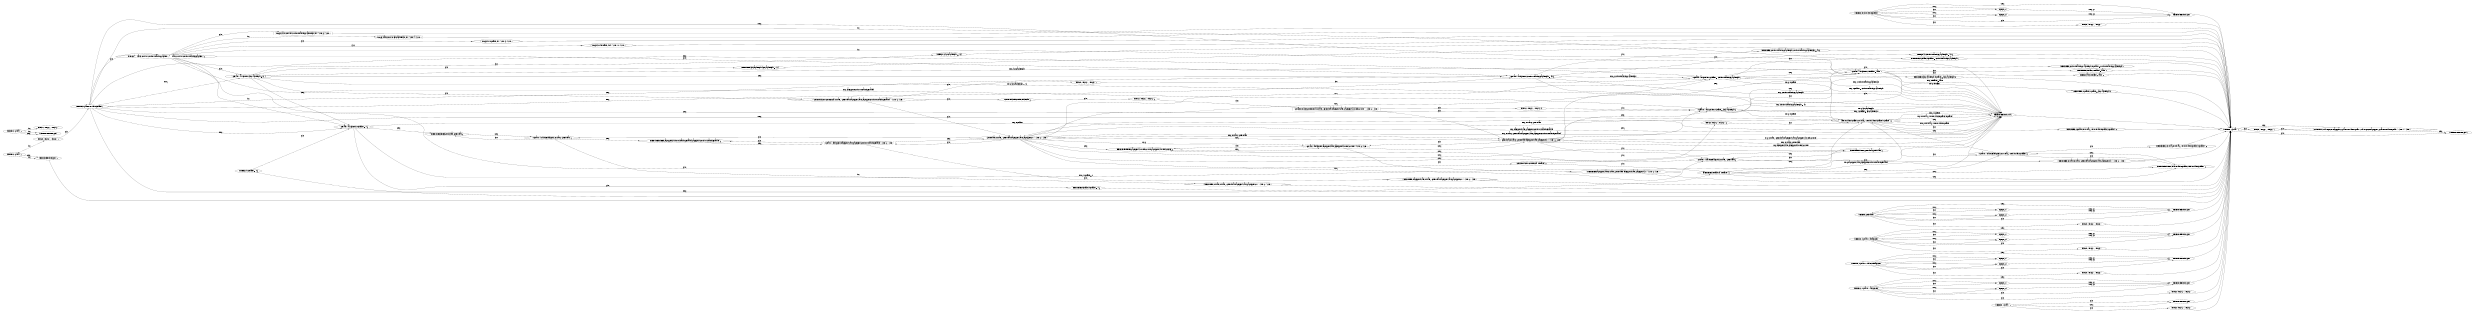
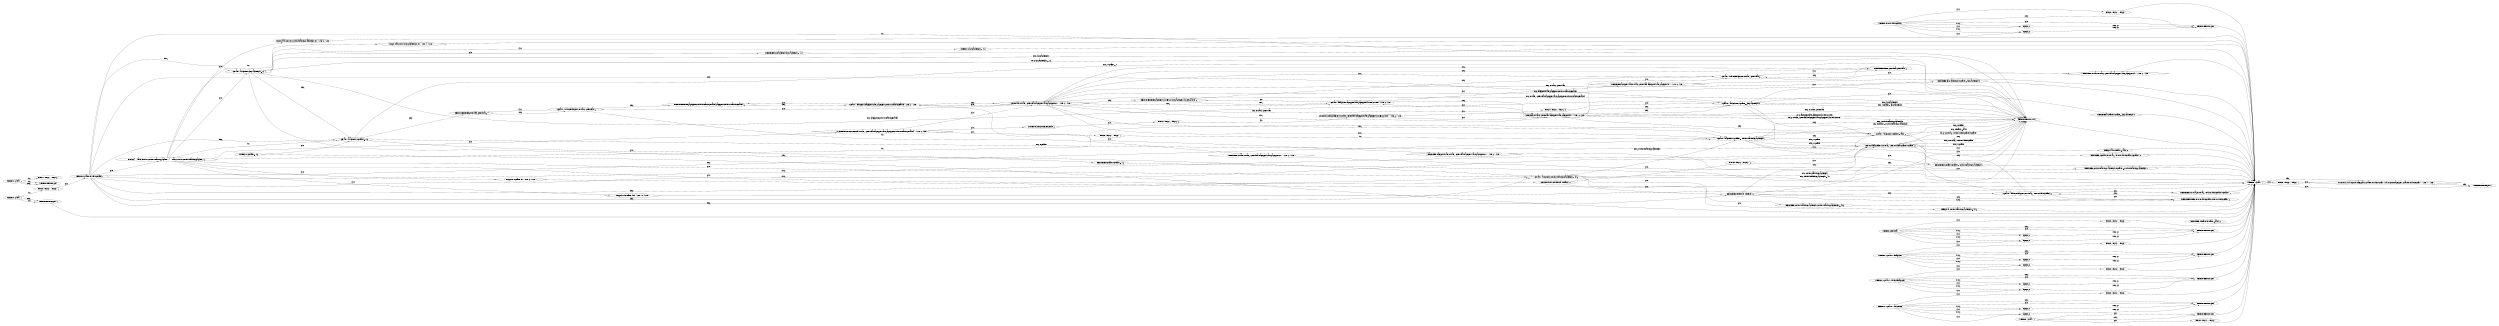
(399, 37) -> (411, 44)
(1979, 71) -> none
(1866, 162) -> (1890, 163)
